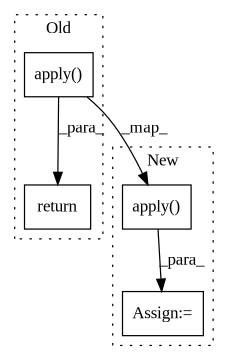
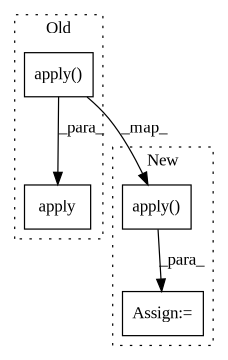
(58, 207) -> (58, 207)
